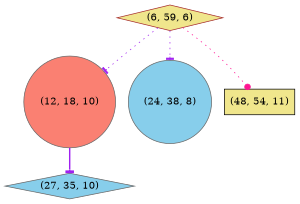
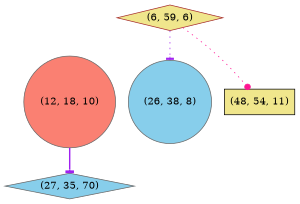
(132, 48) -> none
(170, 102) -> (170, 102)
(70, 186) -> (70, 186)
